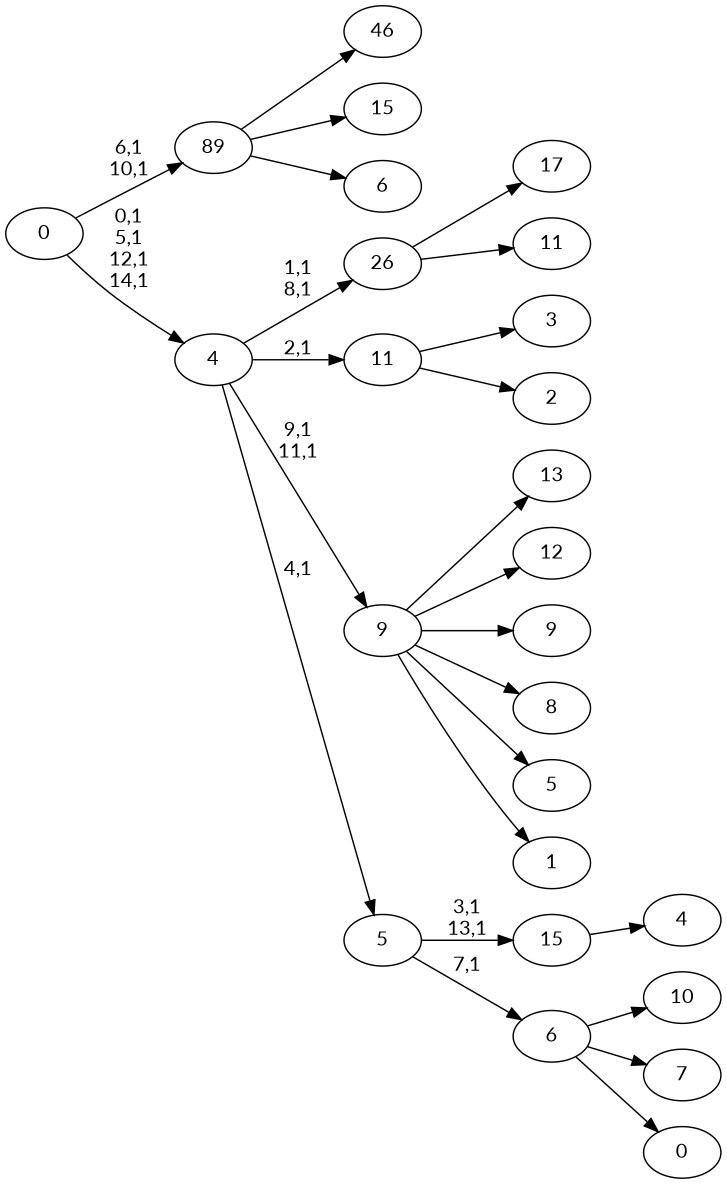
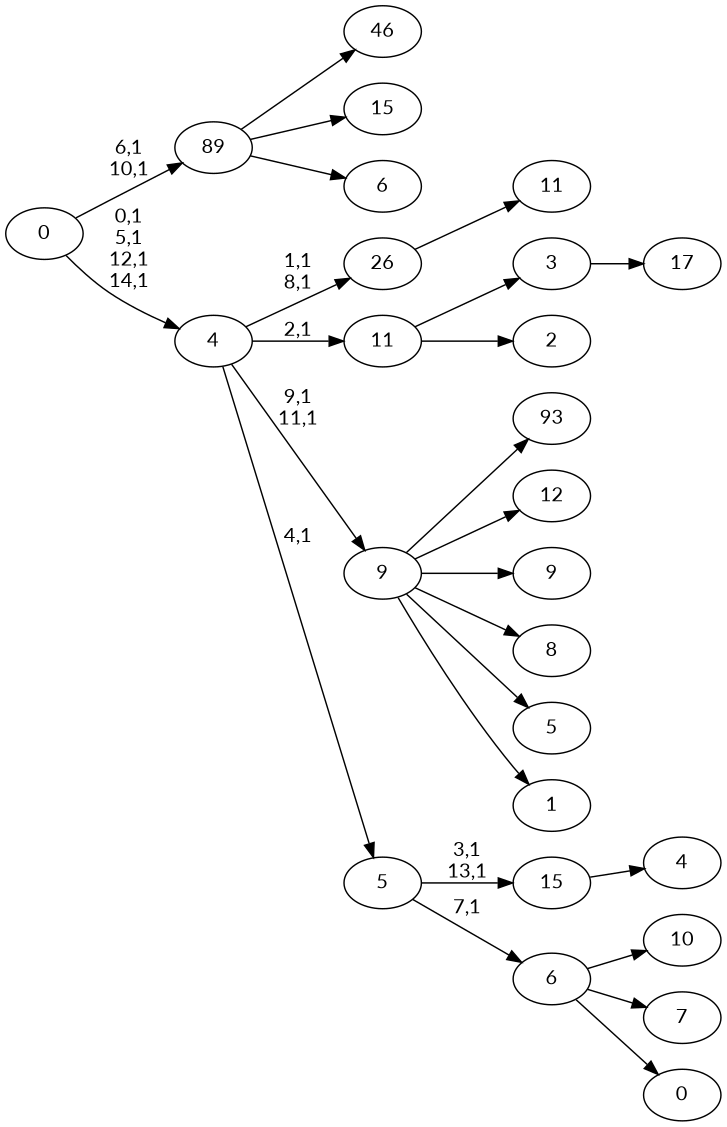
(461, 219) -> (610, 264)
(552, 476) -> (552, 419)
